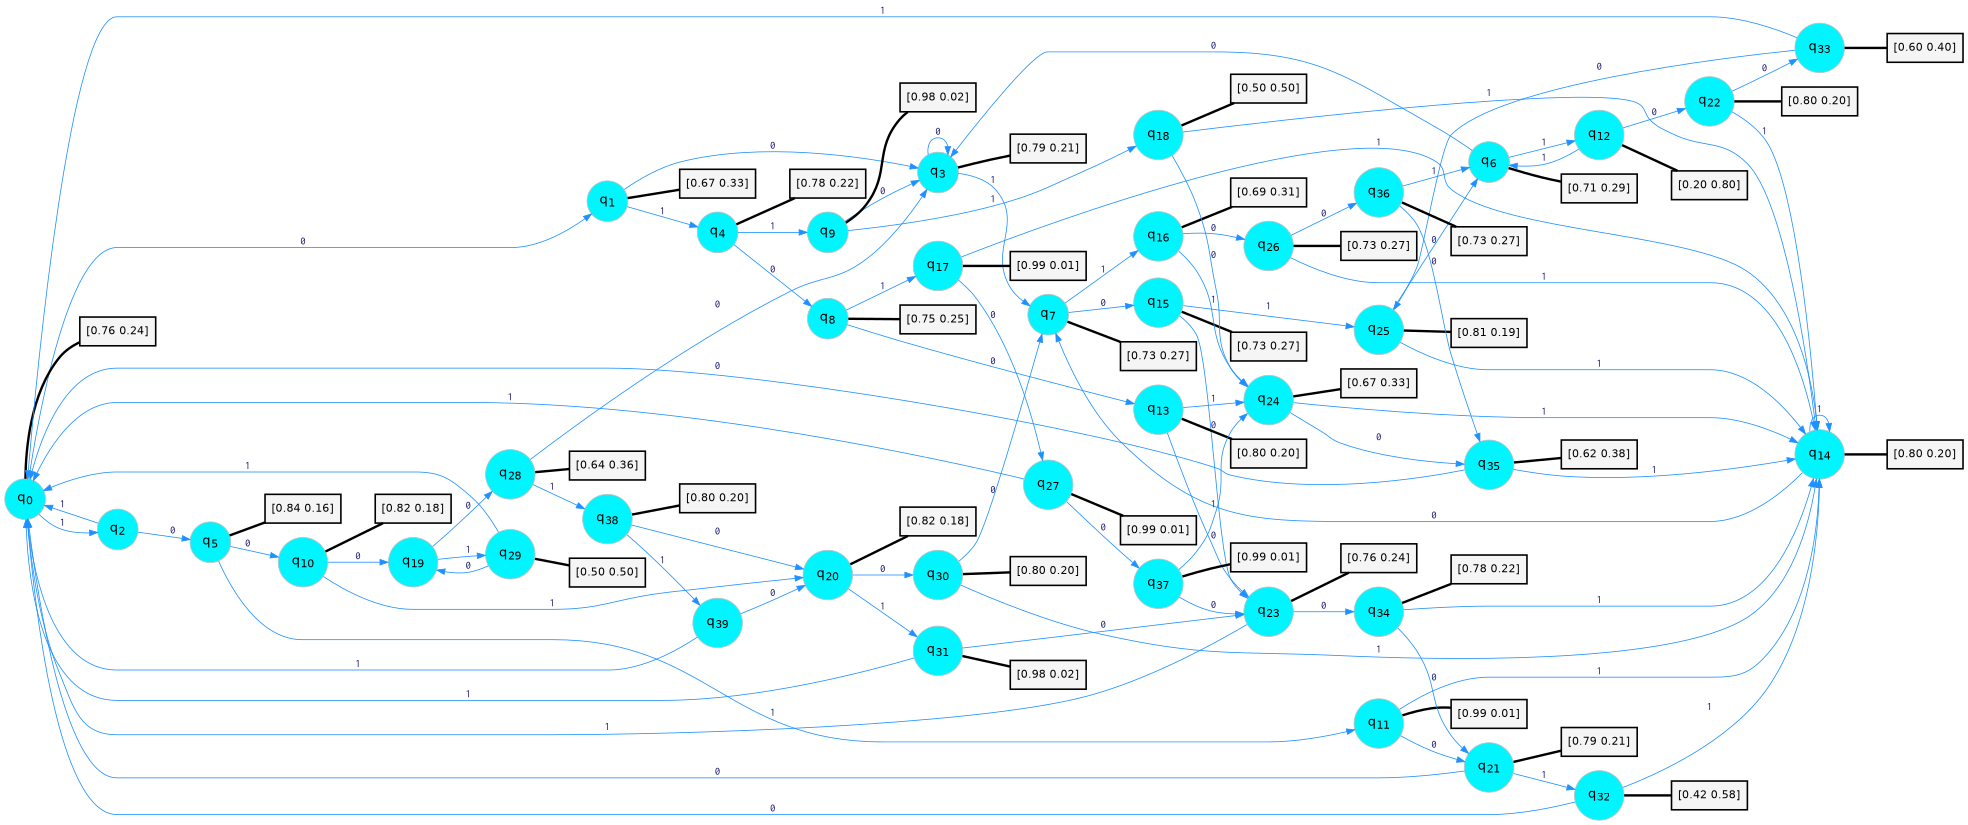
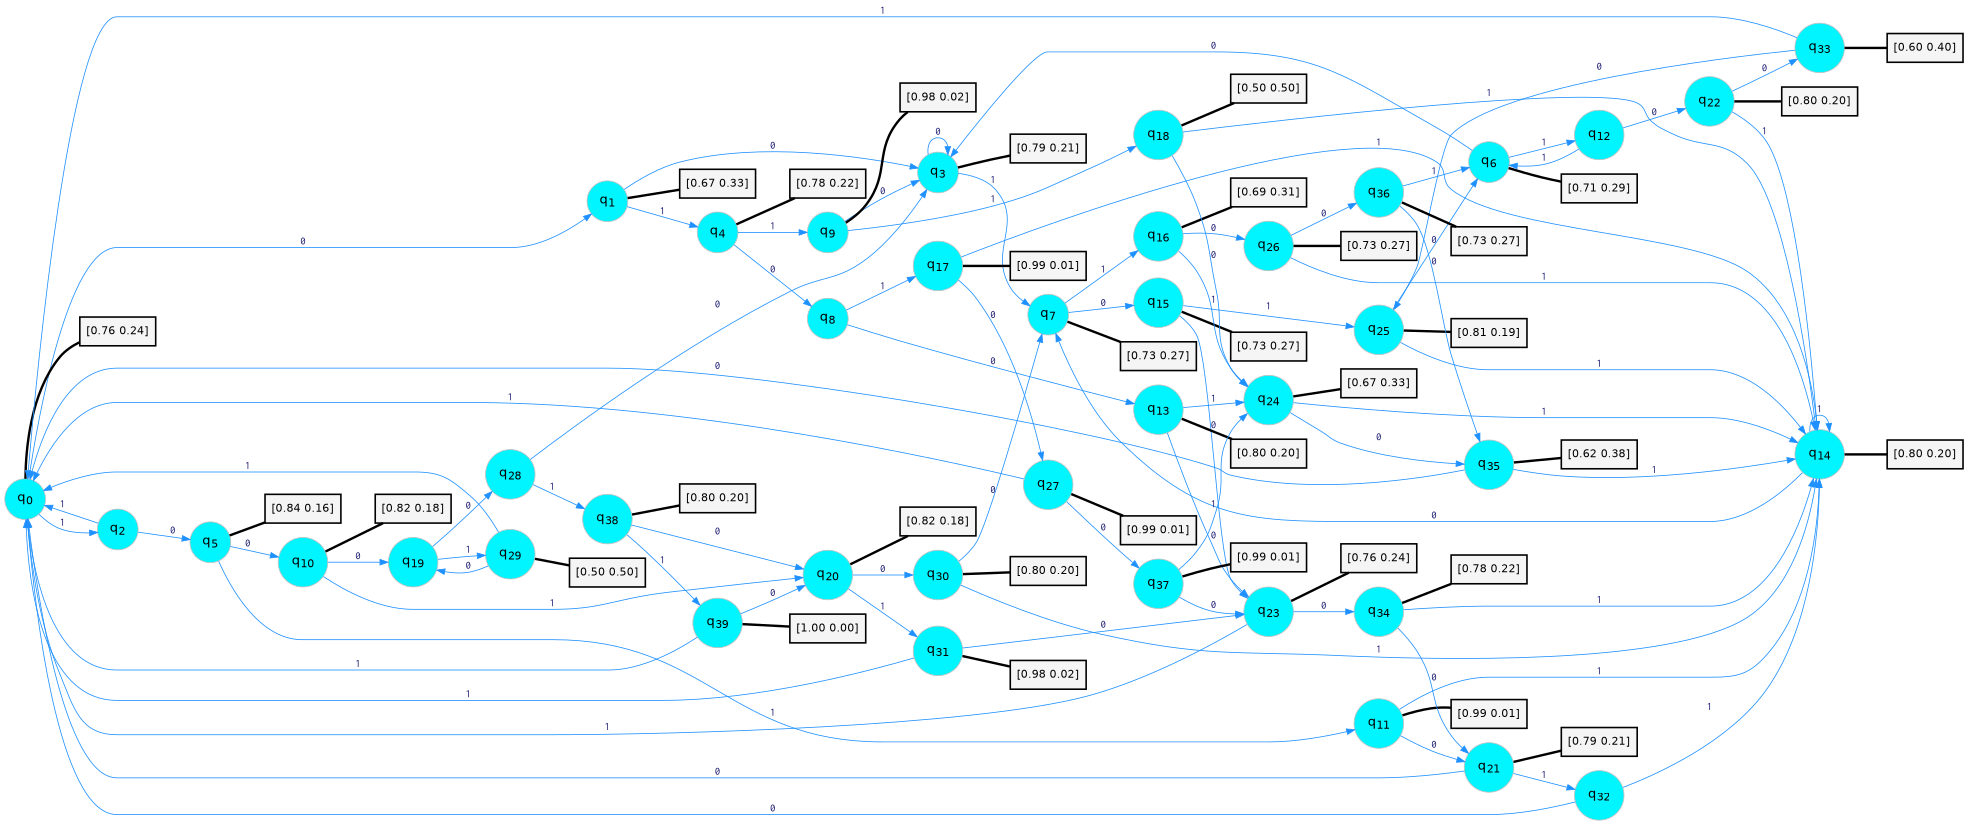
(1709, 185) -> none
(938, 319) -> none
(607, 466) -> none
none -> (828, 628)
(1709, 795) -> none
